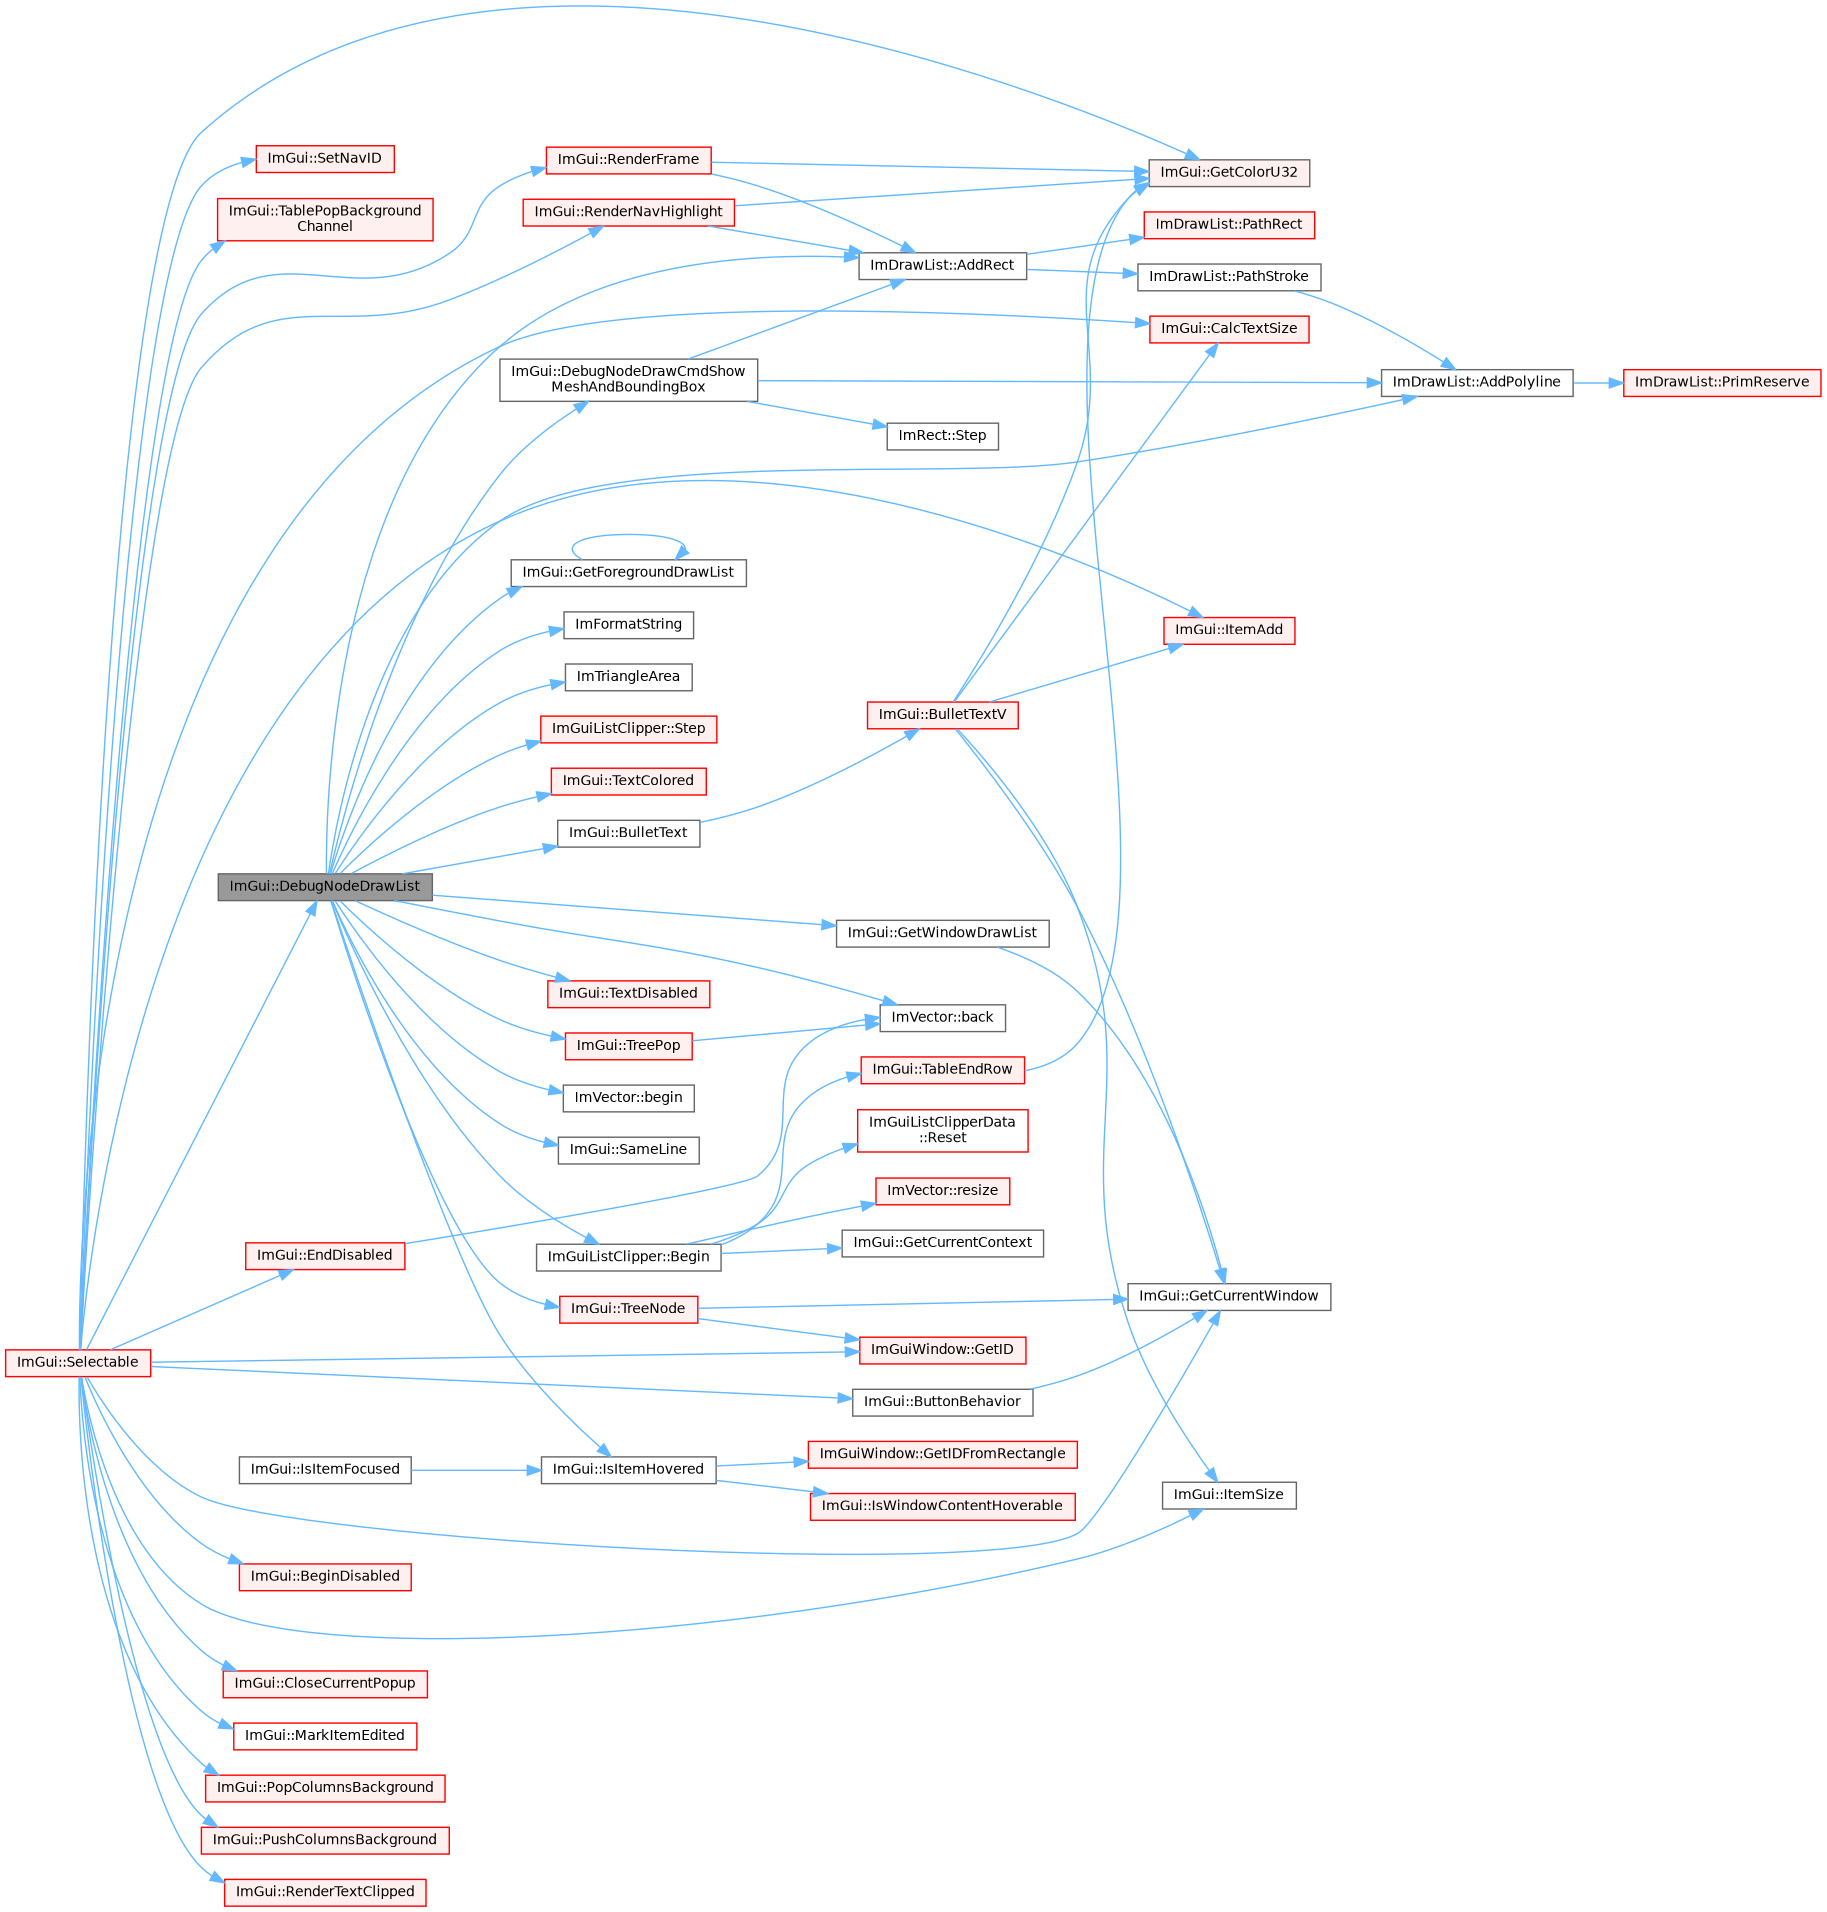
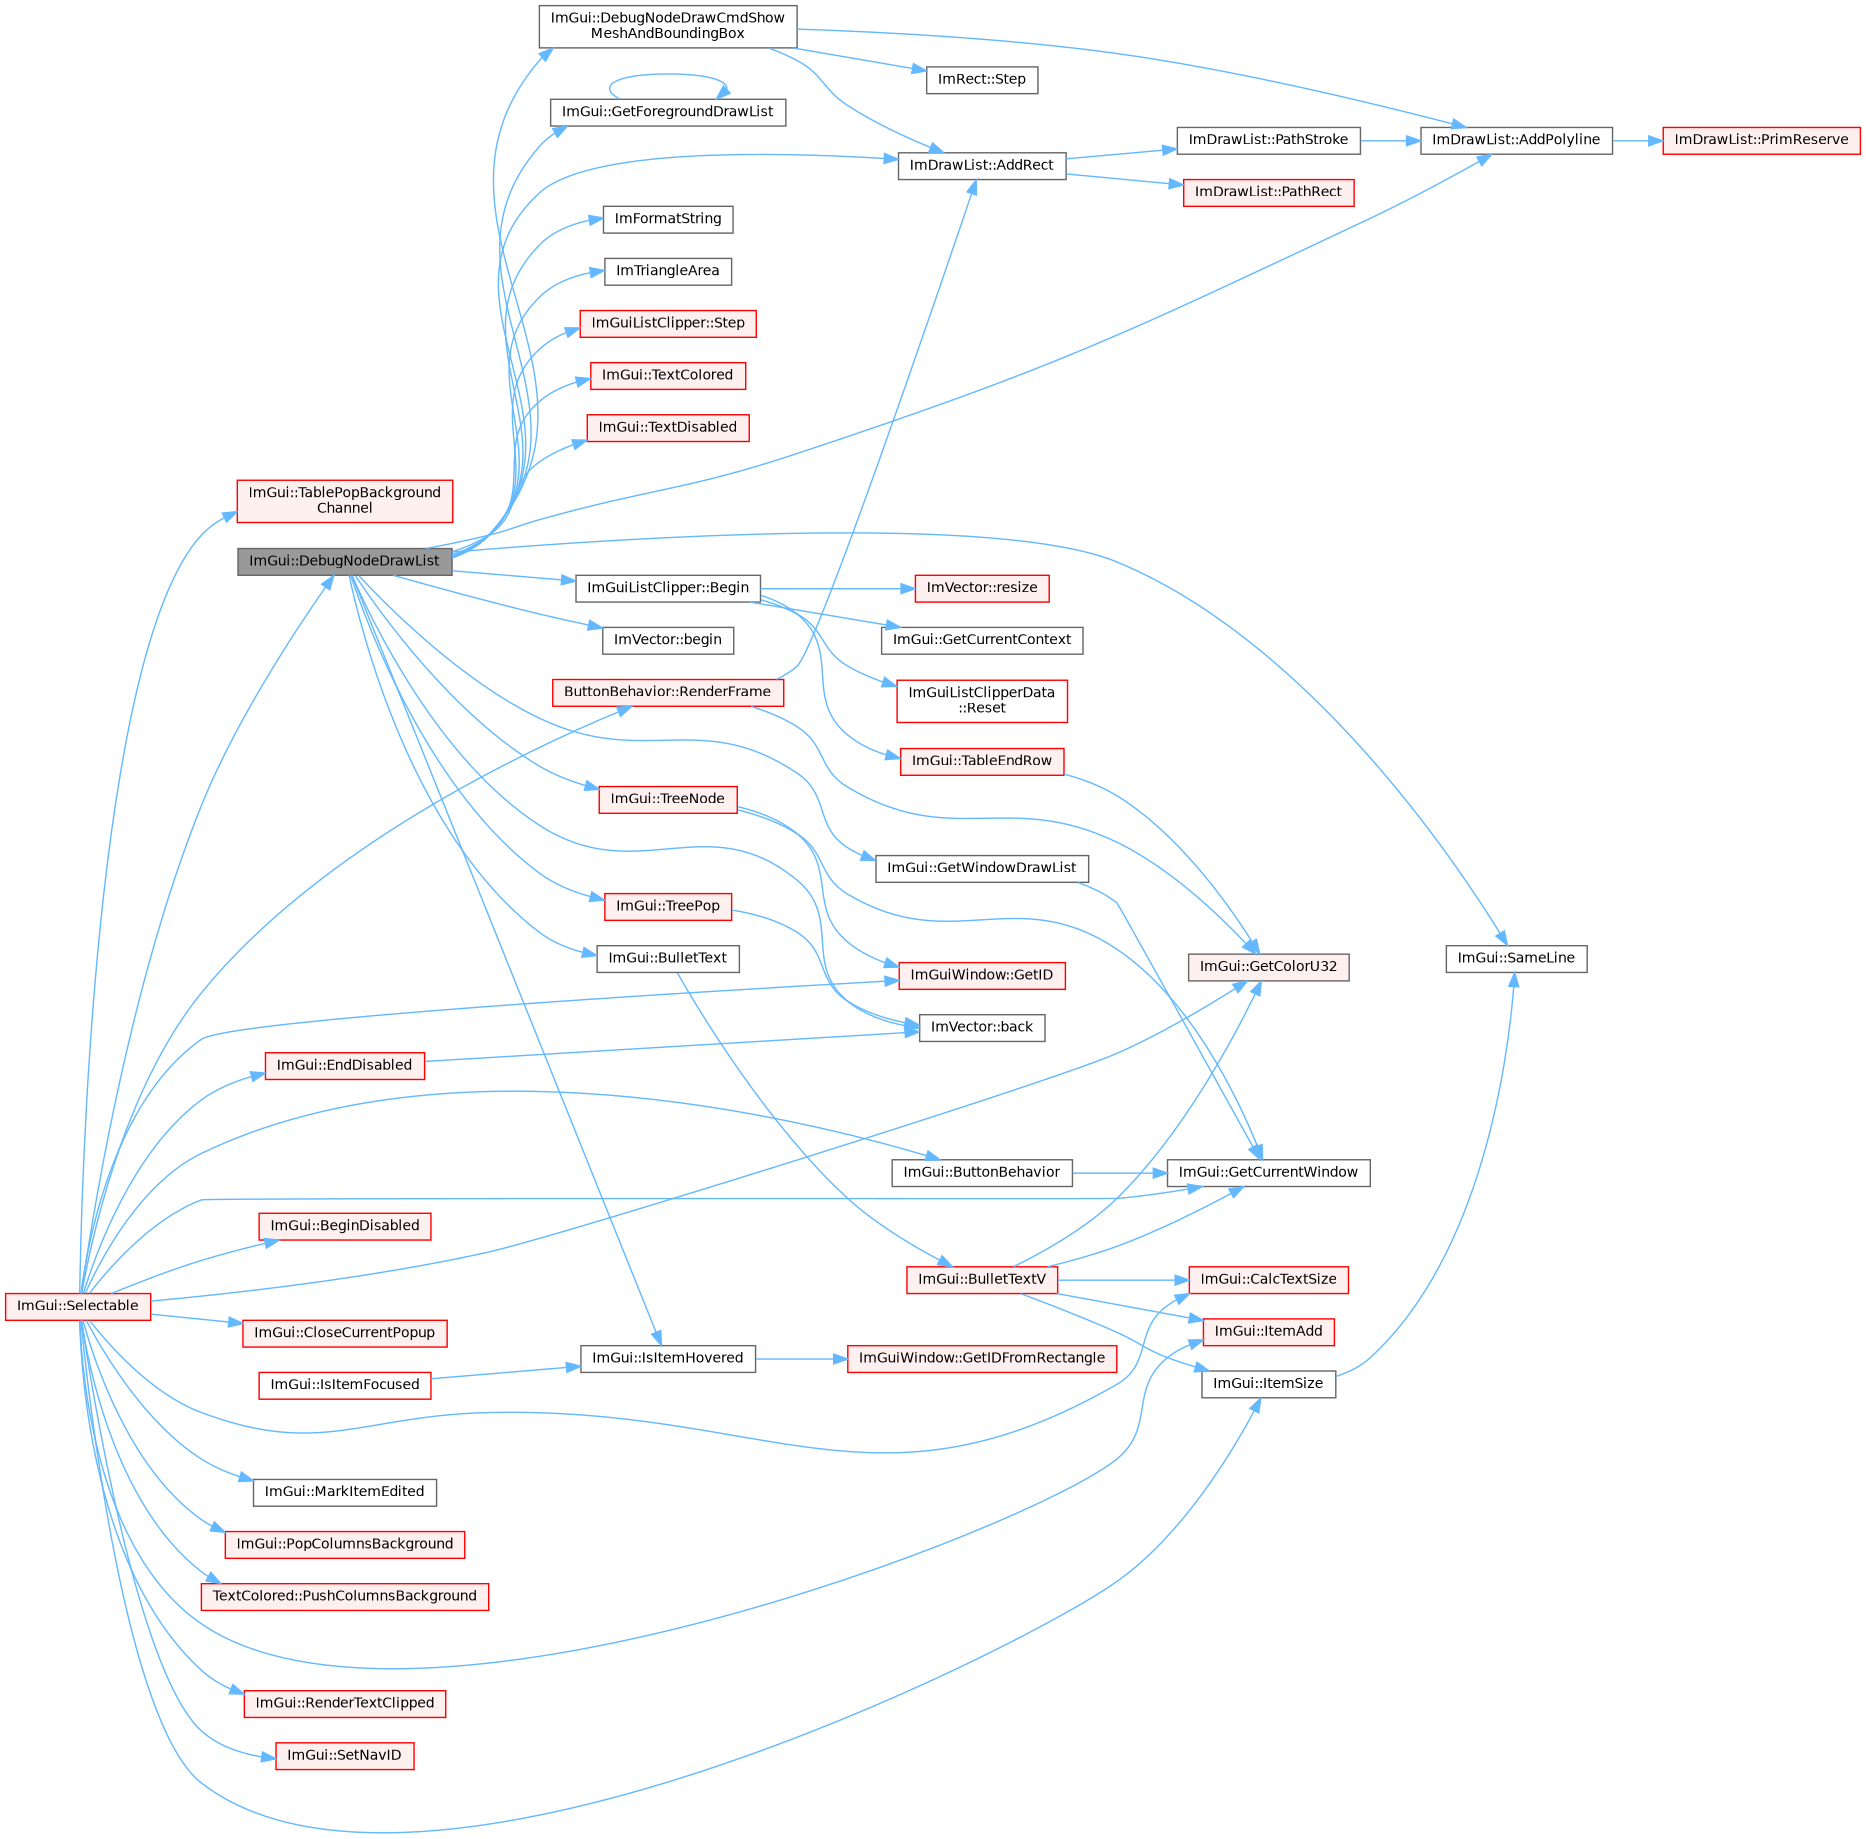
(629, 161) -> (668, 693)
(629, 213) -> none
none -> (1467, 1204)
(325, 1470) -> (345, 1386)
(943, 1507) -> none
(325, 1736) -> (345, 1493)
(325, 1841) -> (345, 1597)
